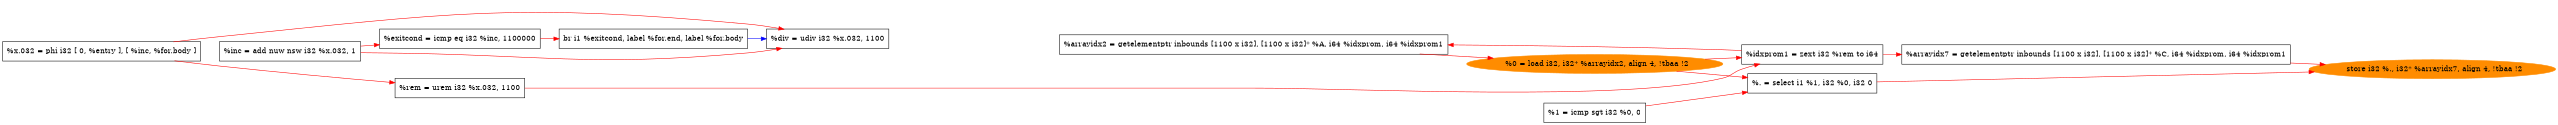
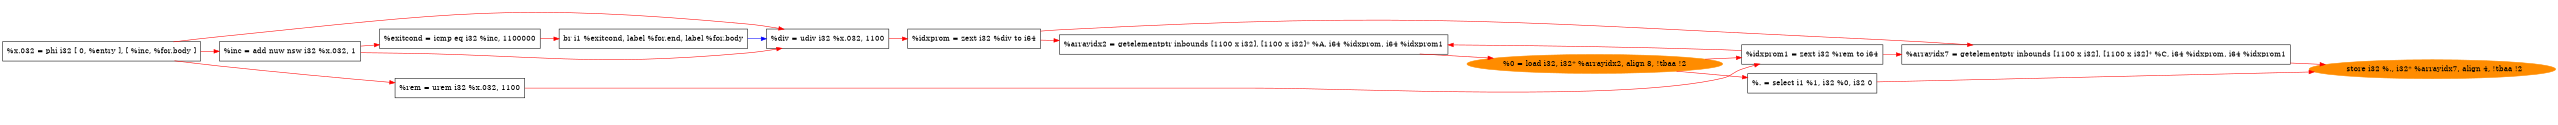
none -> (974, 39)
none -> (207, 51)
(1595, 64) -> (1595, 64)
(1595, 113) -> none
